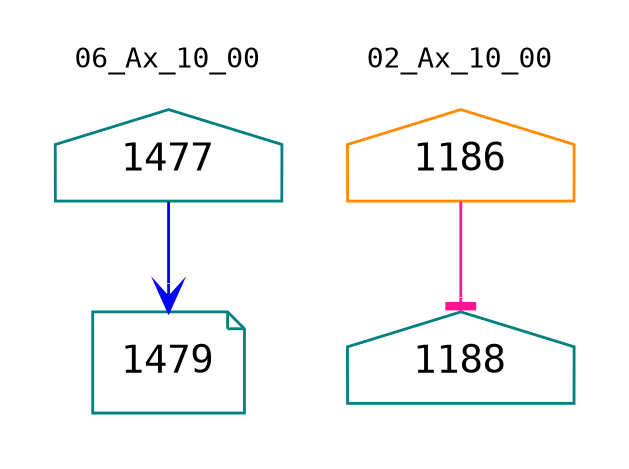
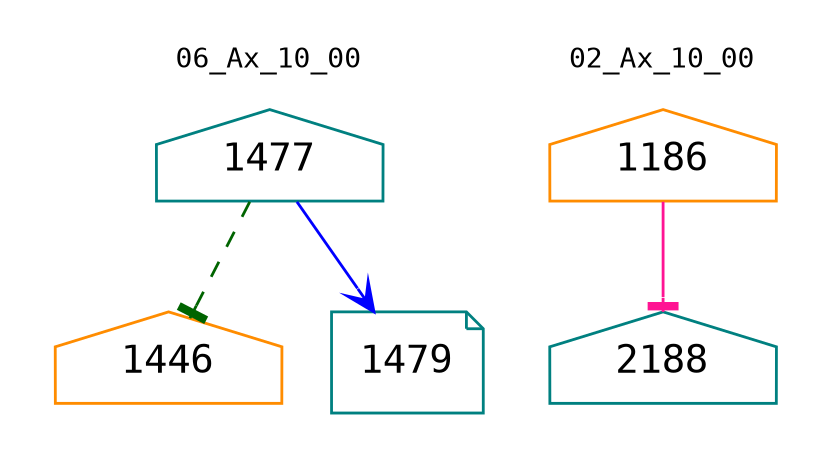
none -> (169, 362)
(461, 362) -> (663, 362)
